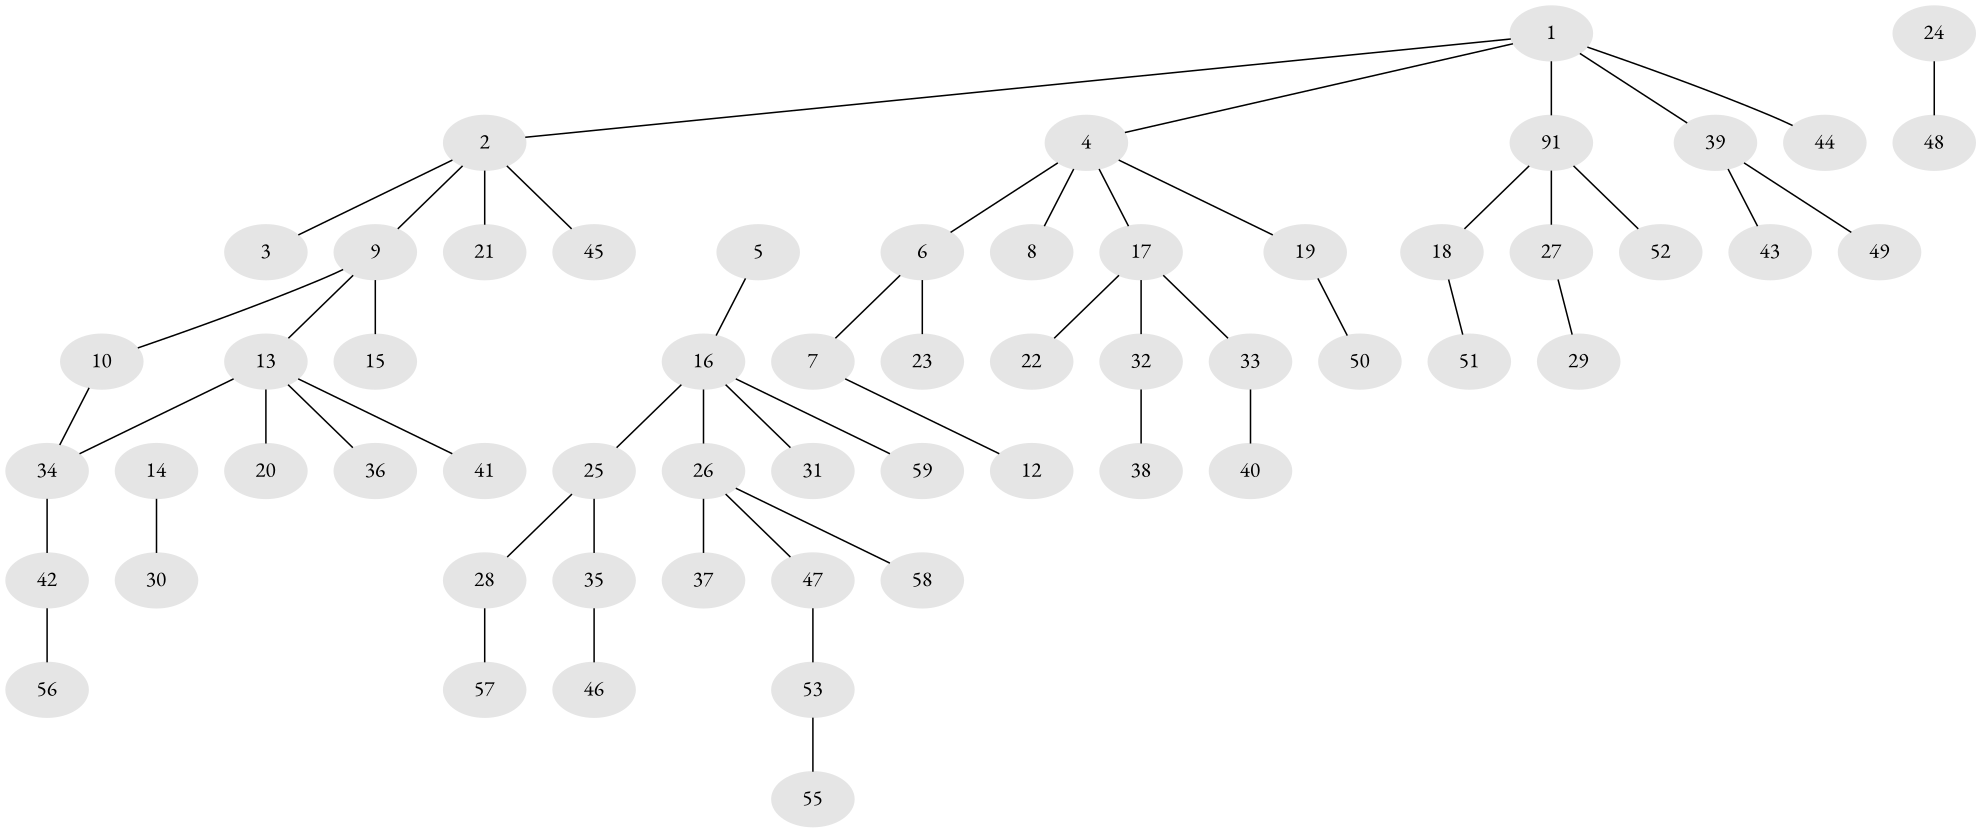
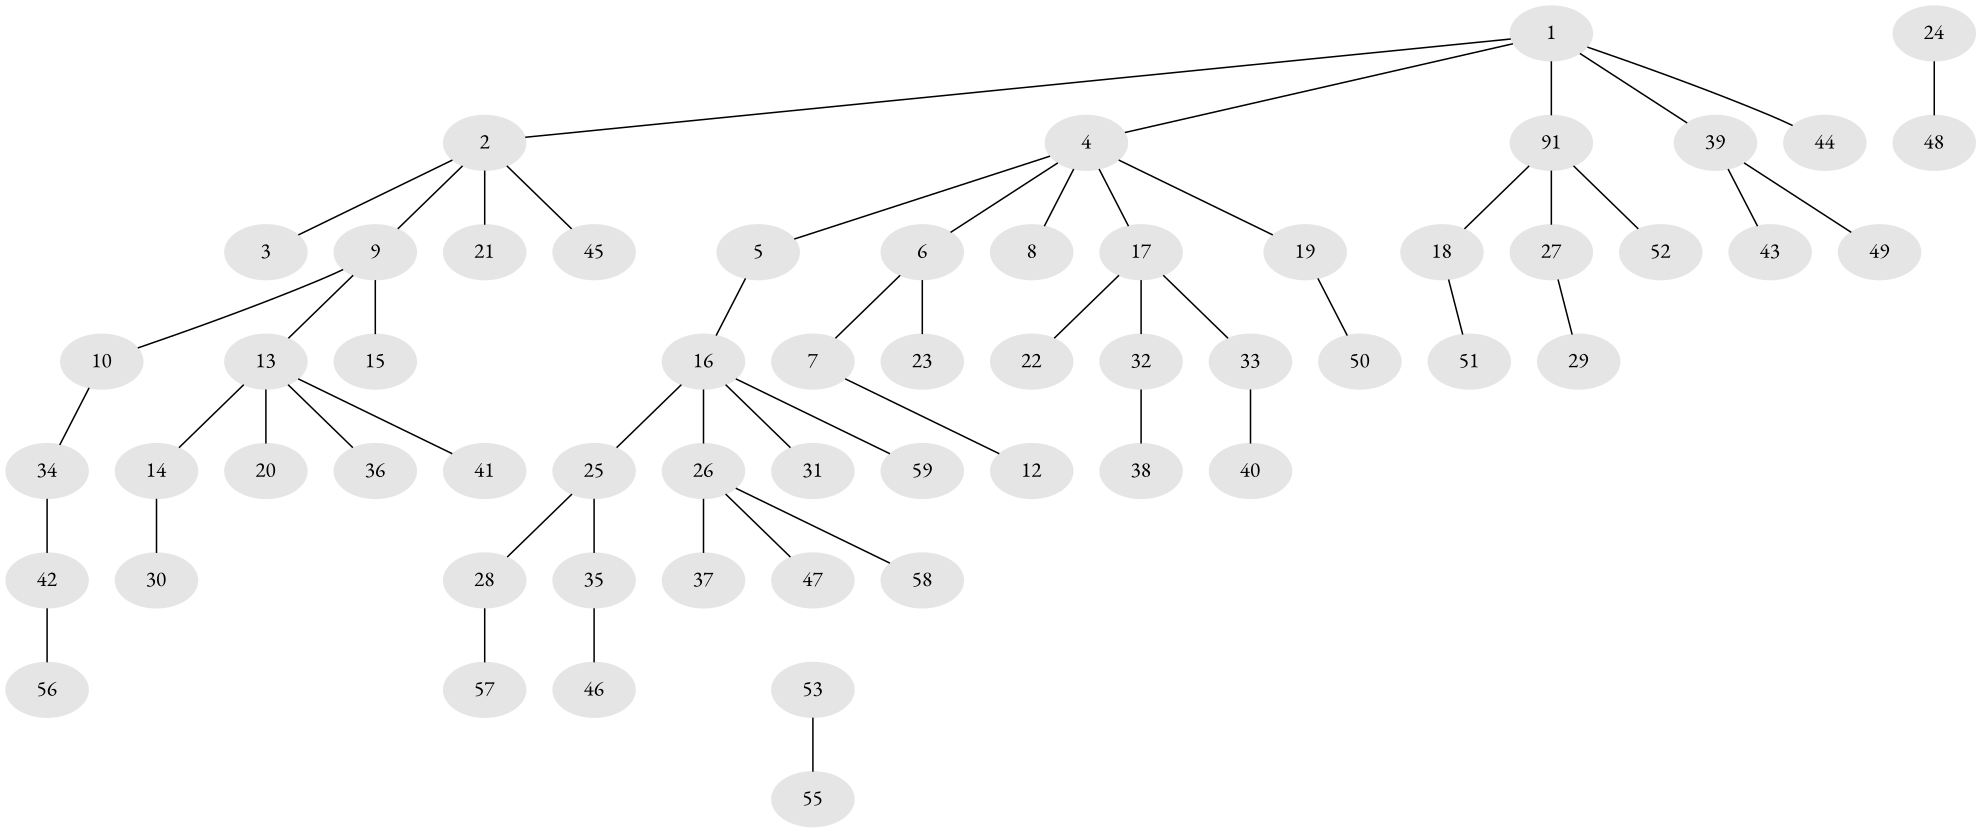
none -> (922, 198)
(157, 416) -> (211, 416)
(813, 635) -> none
